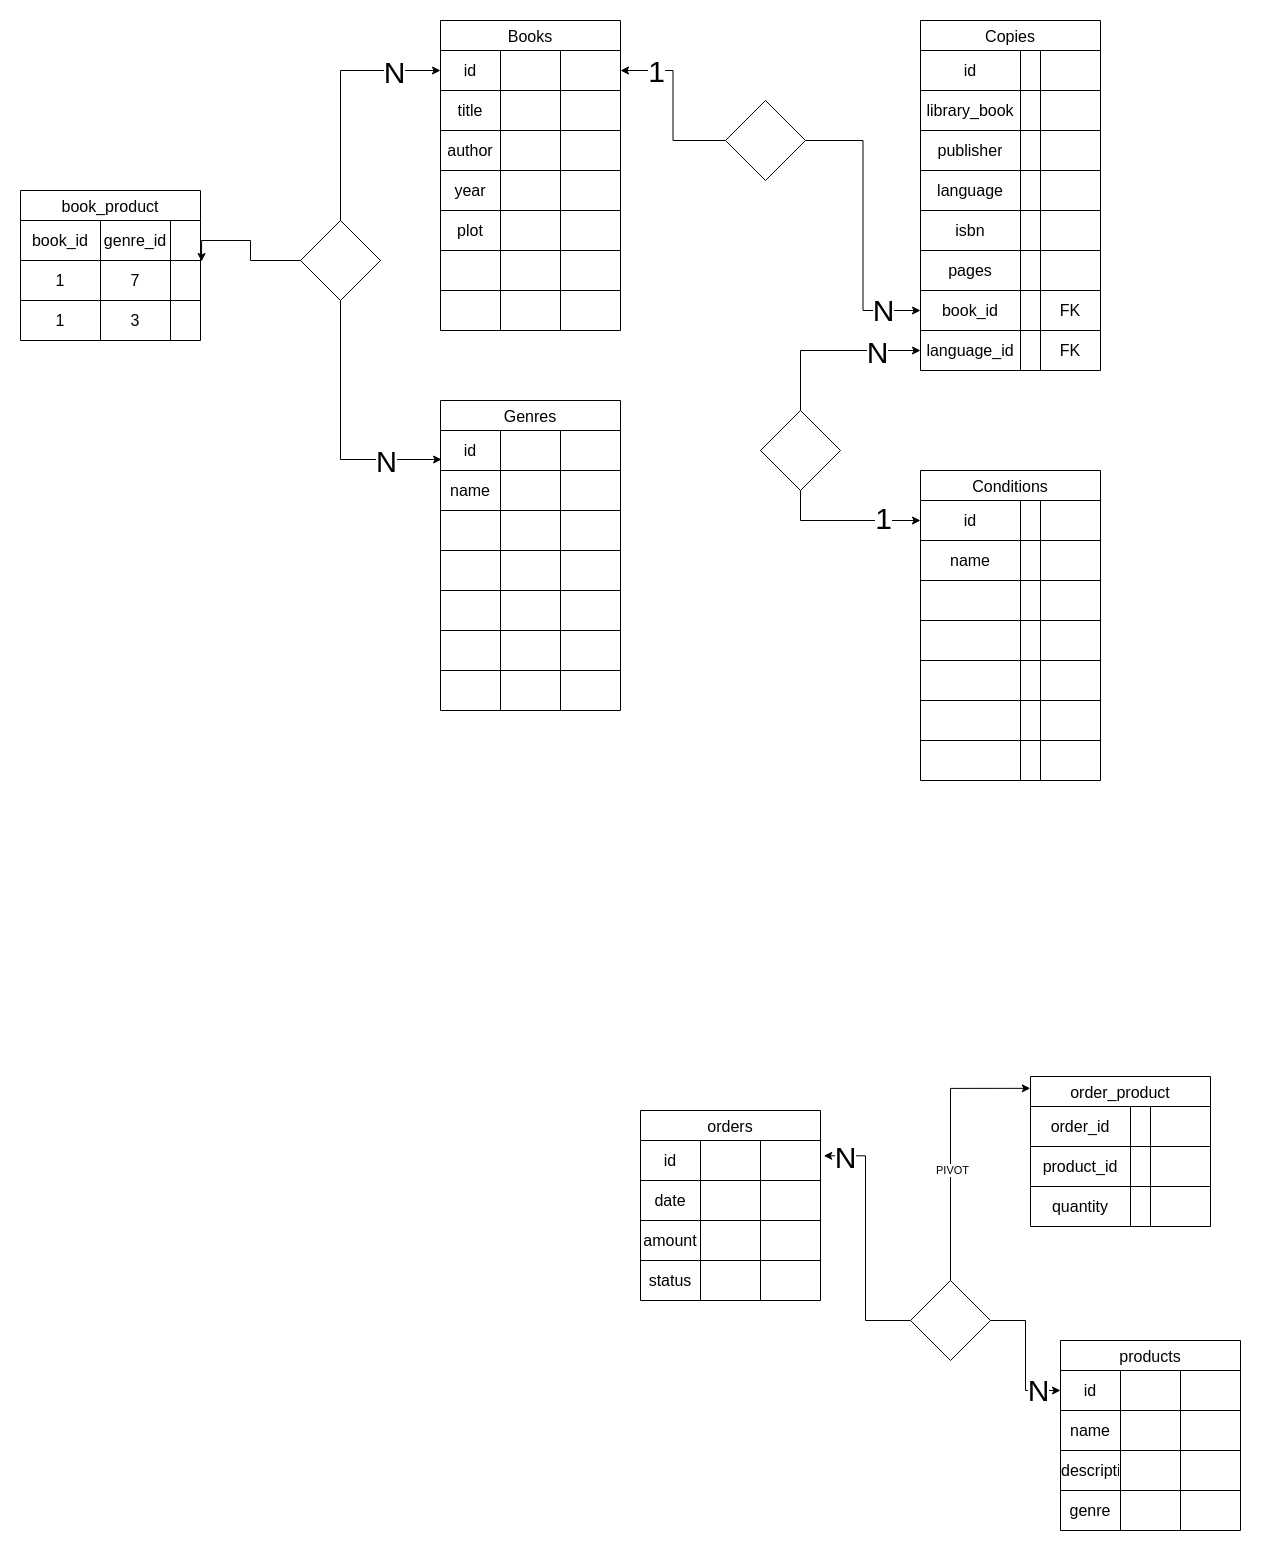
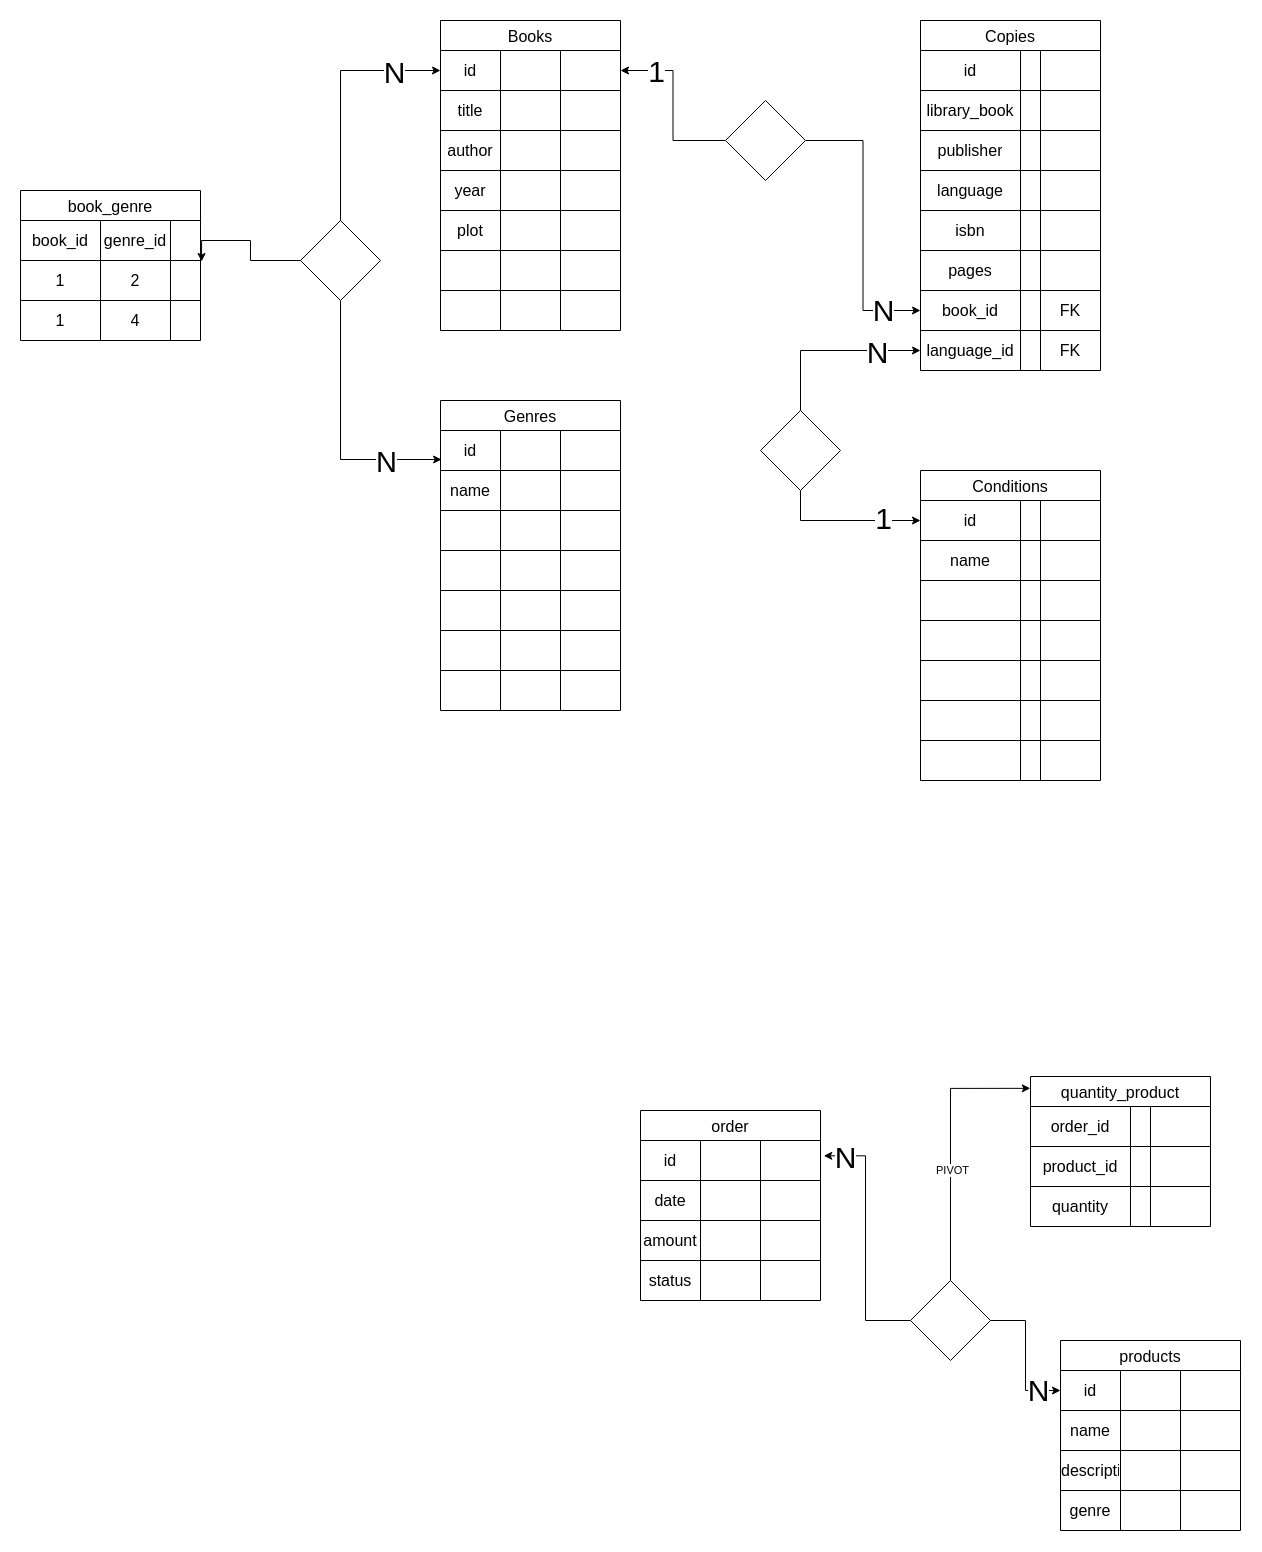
(110, 207) -> (110, 207)
(136, 281) -> (136, 281)
(136, 321) -> (136, 321)
(1120, 1093) -> (1120, 1093)
(730, 1127) -> (730, 1127)
